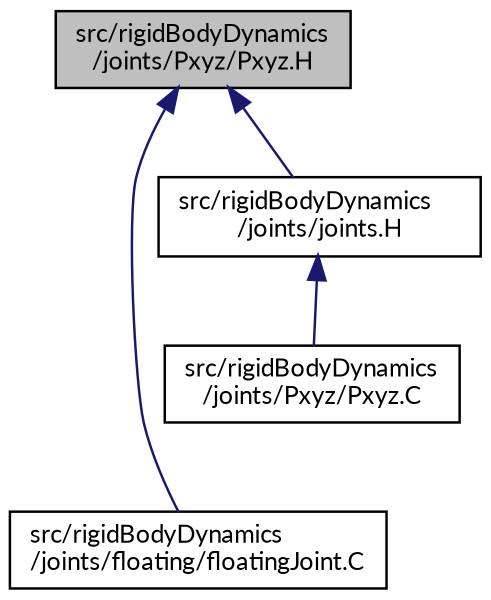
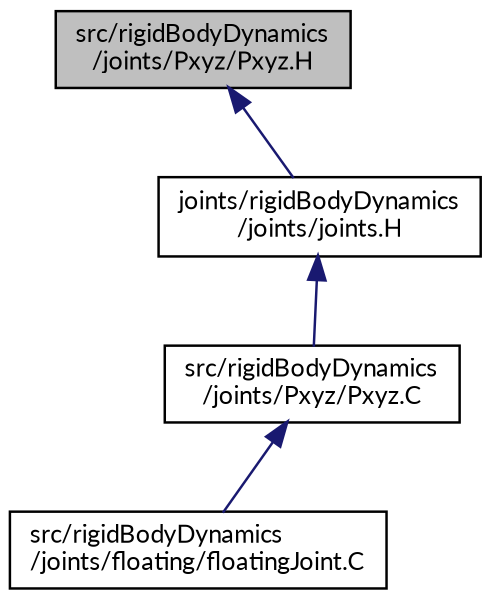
(320, 217) -> (320, 217)
(134, 311) -> (248, 477)
